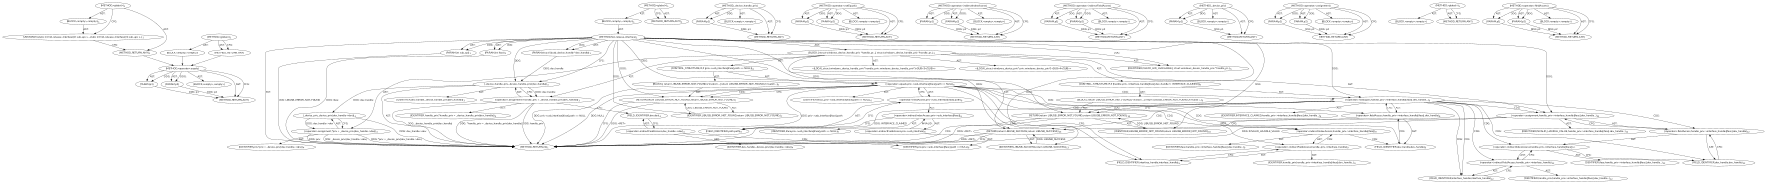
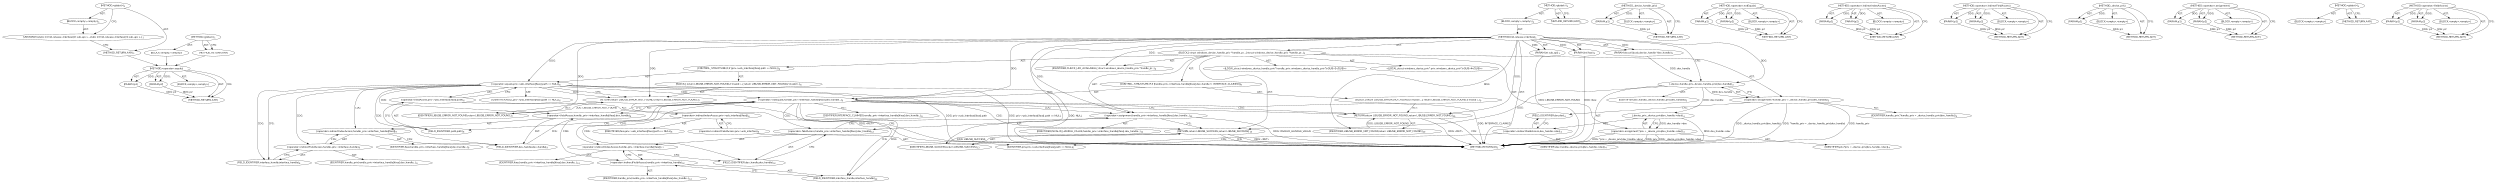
(830, 78) -> (1462, 121)
none -> (1596, 123)
(927, 124) -> (730, 124)
